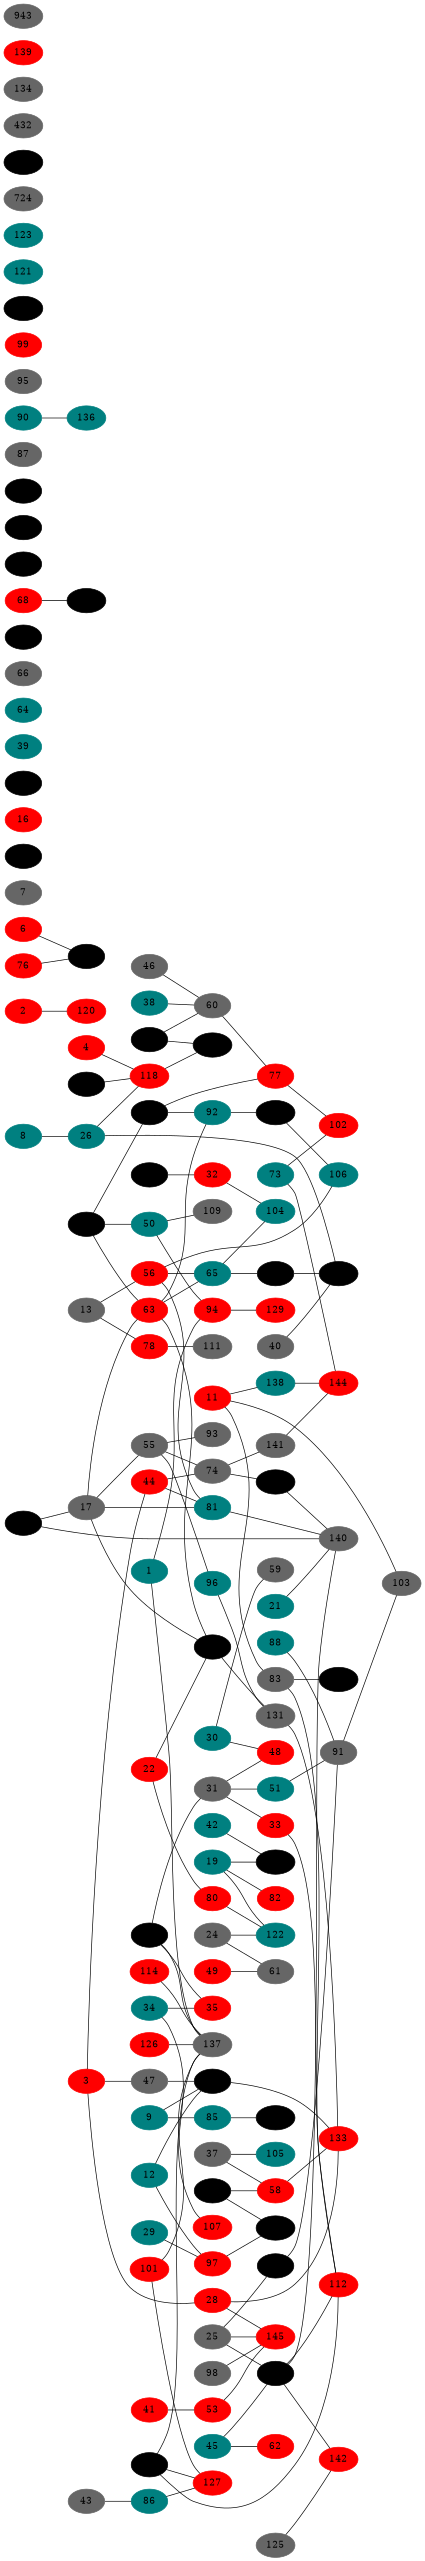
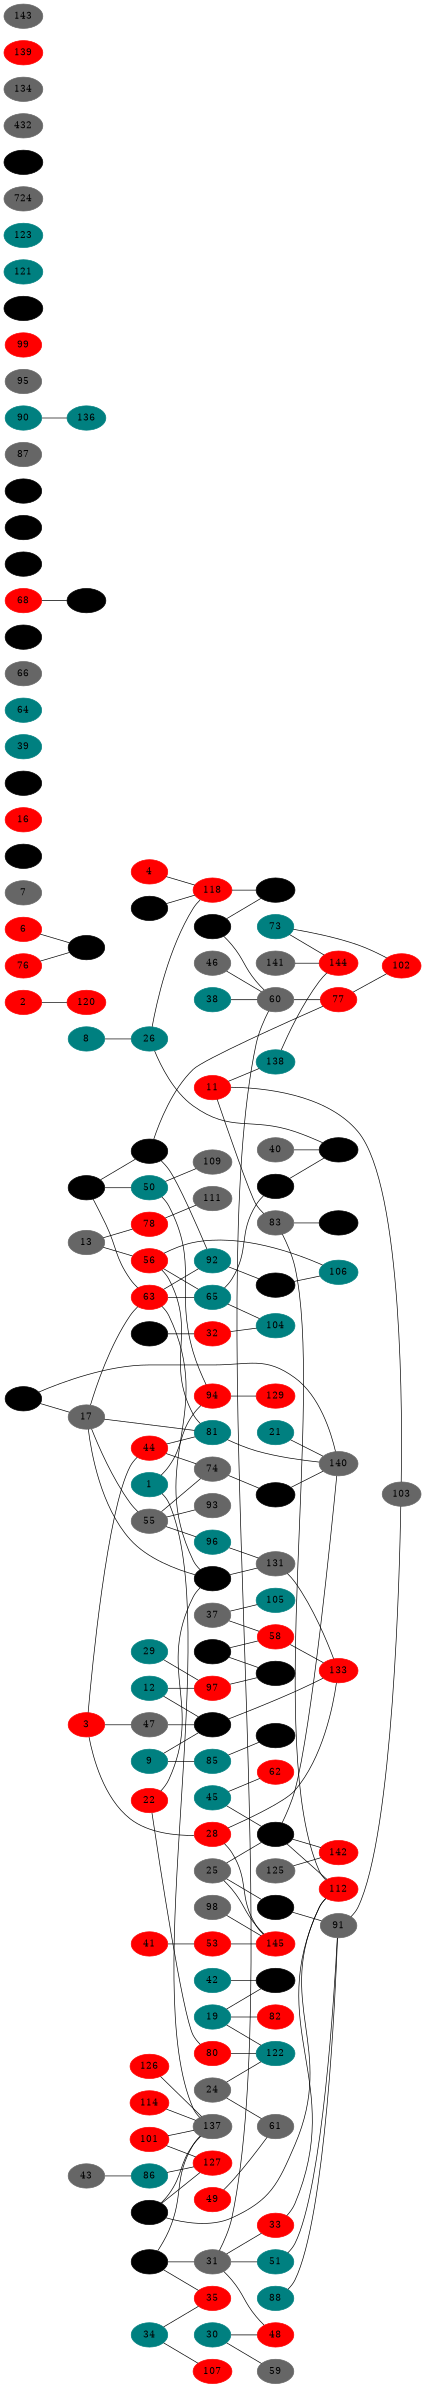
(23, 16) -> (23, 16)
(241, 1459) -> none
none -> (244, 1631)
